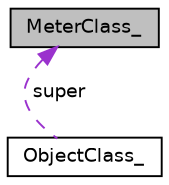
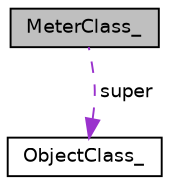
(26, 102) -> (94, 83)
